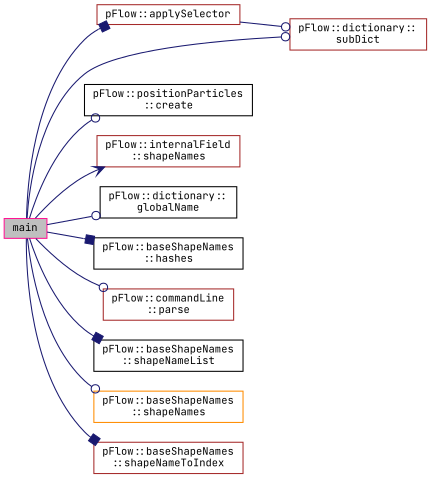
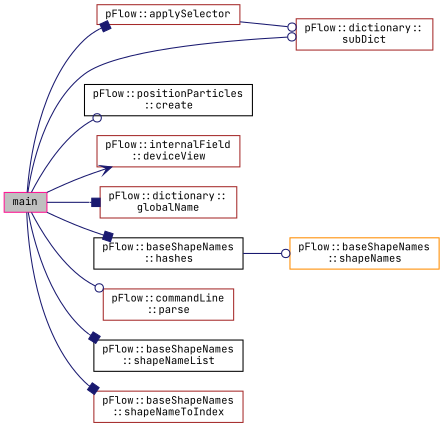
(168, 151) -> (168, 151)
(168, 202) -> (168, 202)
(69, 221) -> (68, 202)
(46, 319) -> (262, 253)
